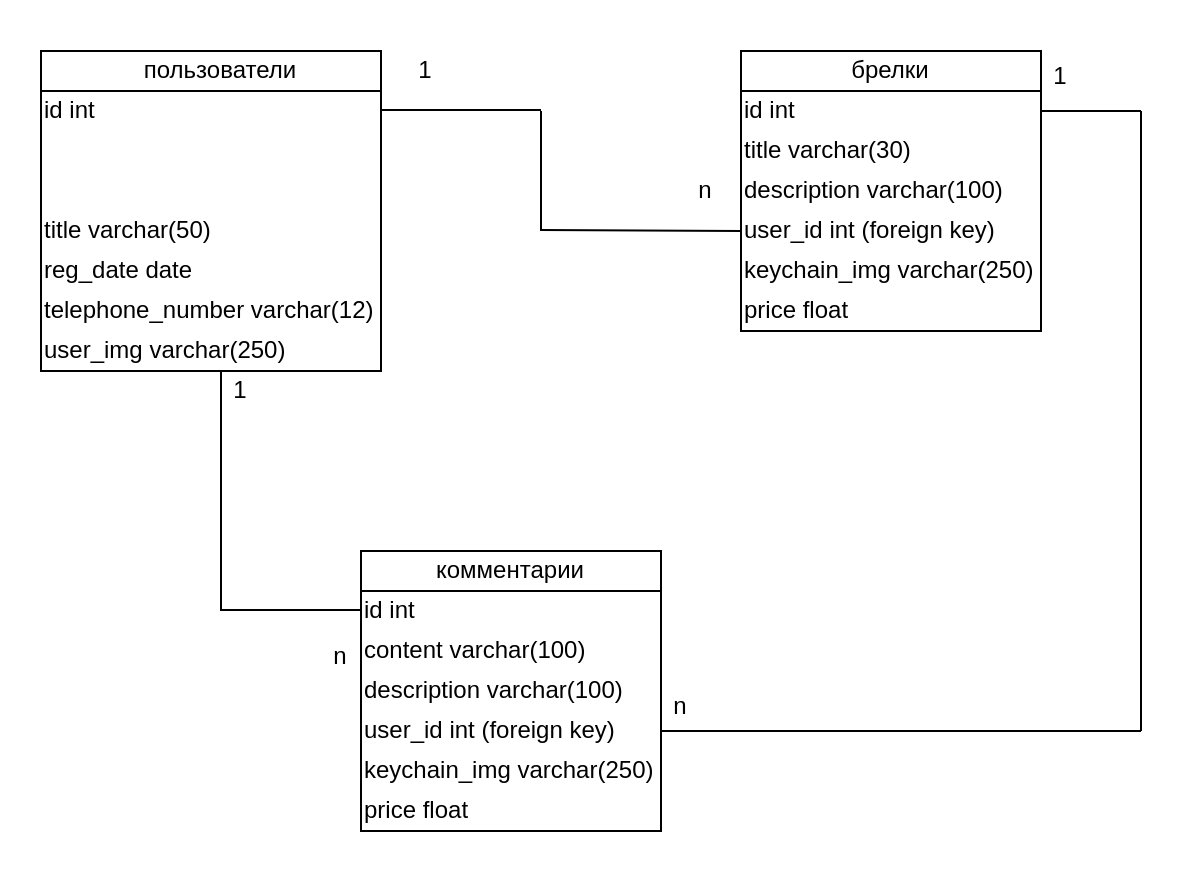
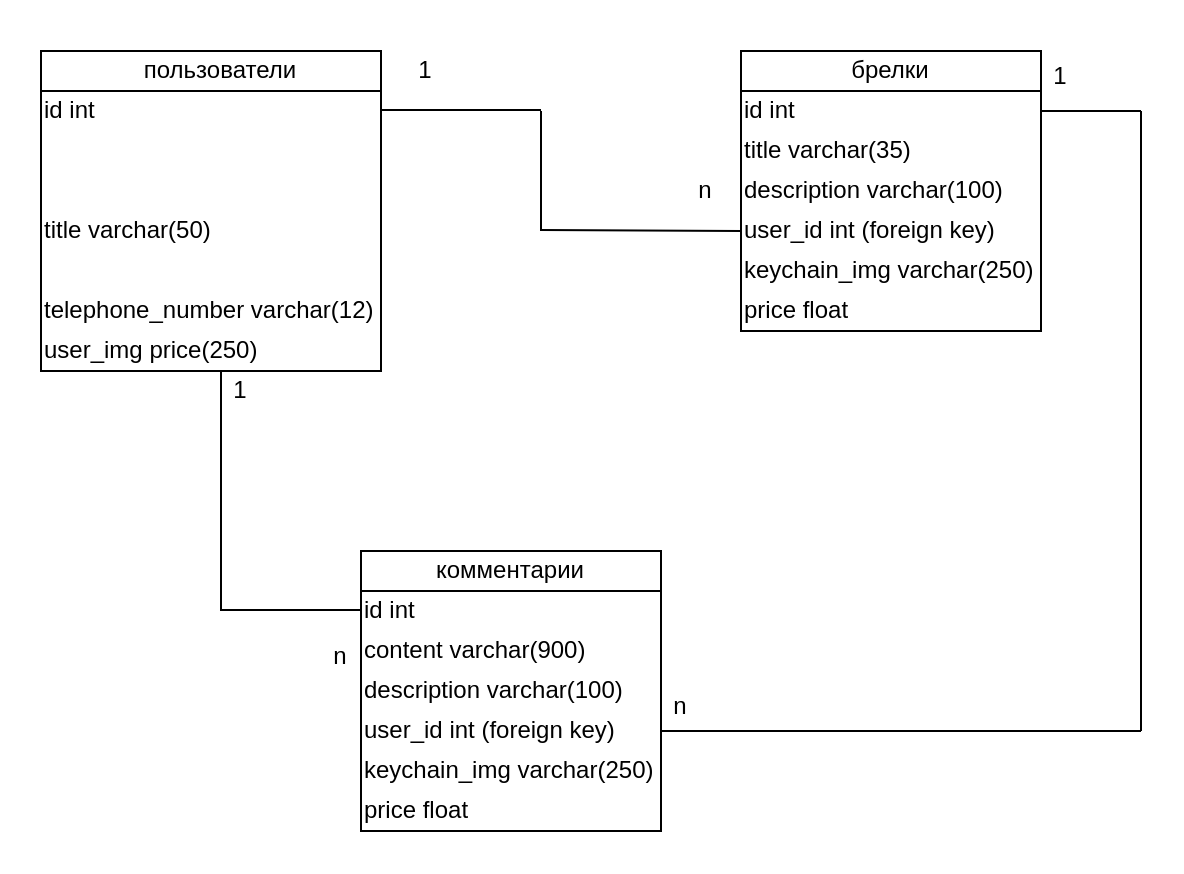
(850, 151) -> (850, 151)
(171, 271) -> none
(180, 351) -> (163, 351)
(496, 651) -> (496, 651)
